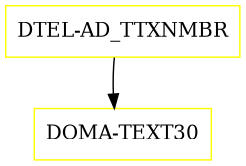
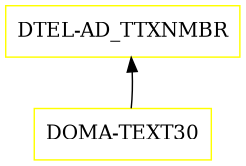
(113, 76) -> (132, 90)
